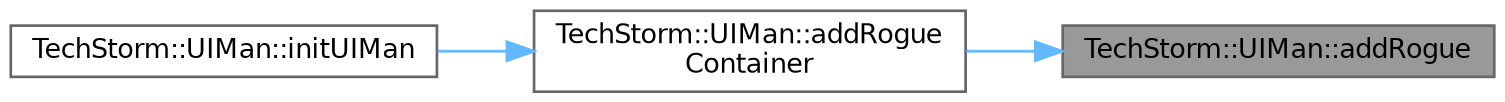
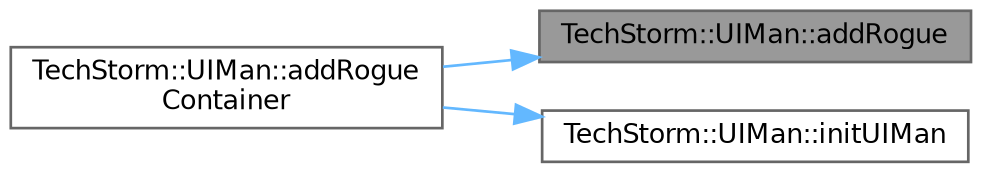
(472, 51) -> (479, 111)
